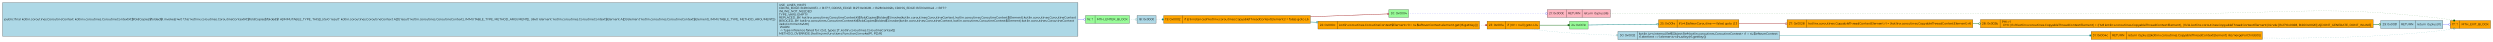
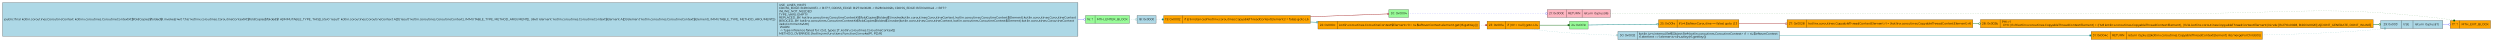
(2407, 24) -> (2406, 24)
(2358, 37) -> (2323, 33)
